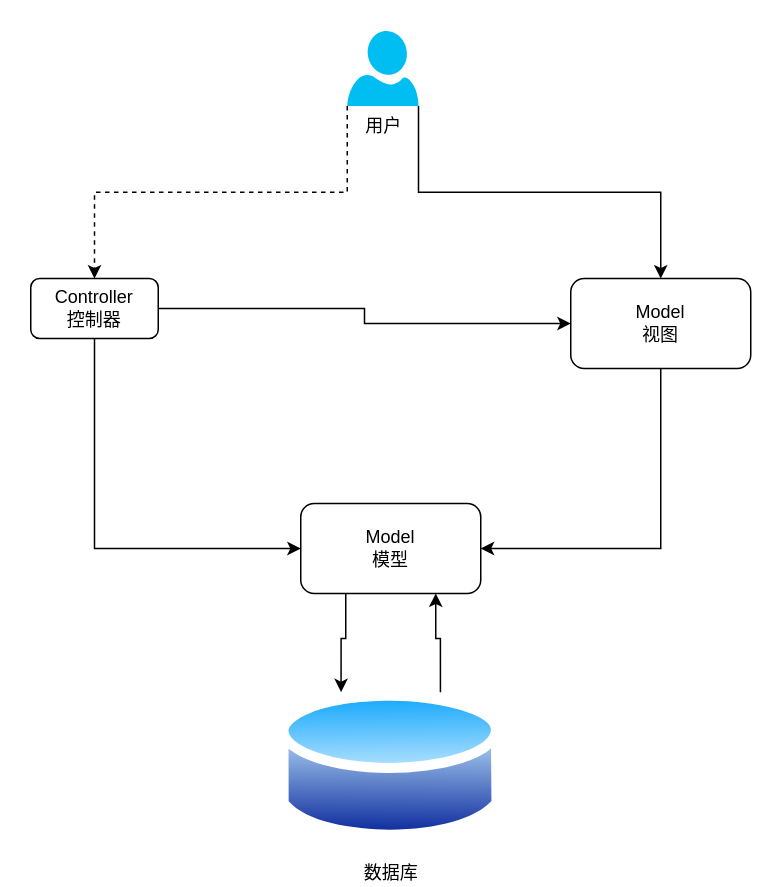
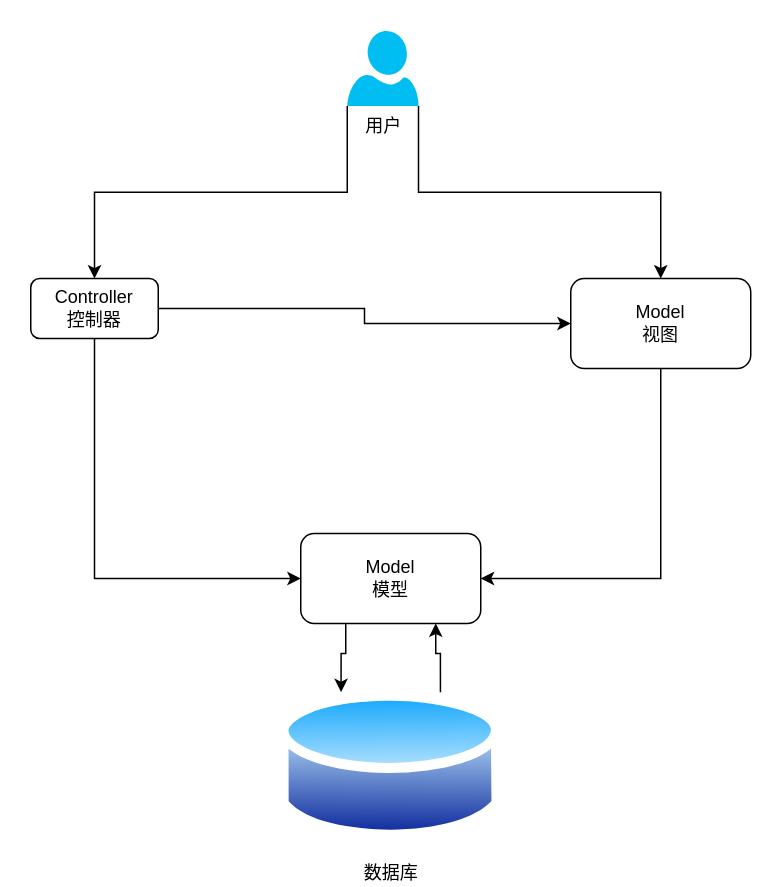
(225, 192) -> (225, 192)
(391, 548) -> (391, 578)
